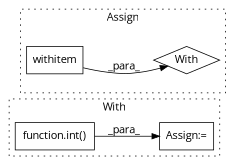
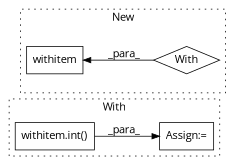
(123, 18) -> (123, 18)
(122, 74) -> (122, 60)
(55, 136) -> (55, 136)
